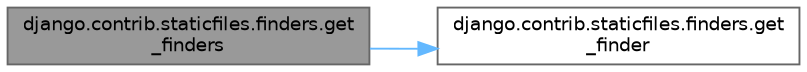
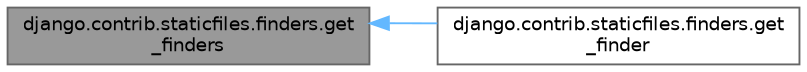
(394, 49) -> (413, 23)
